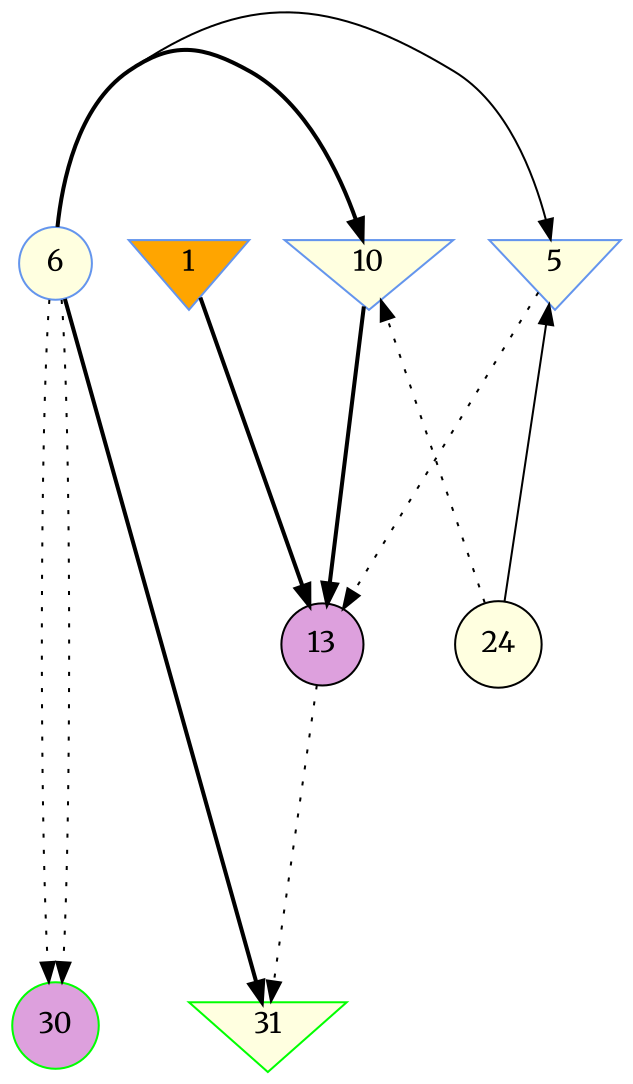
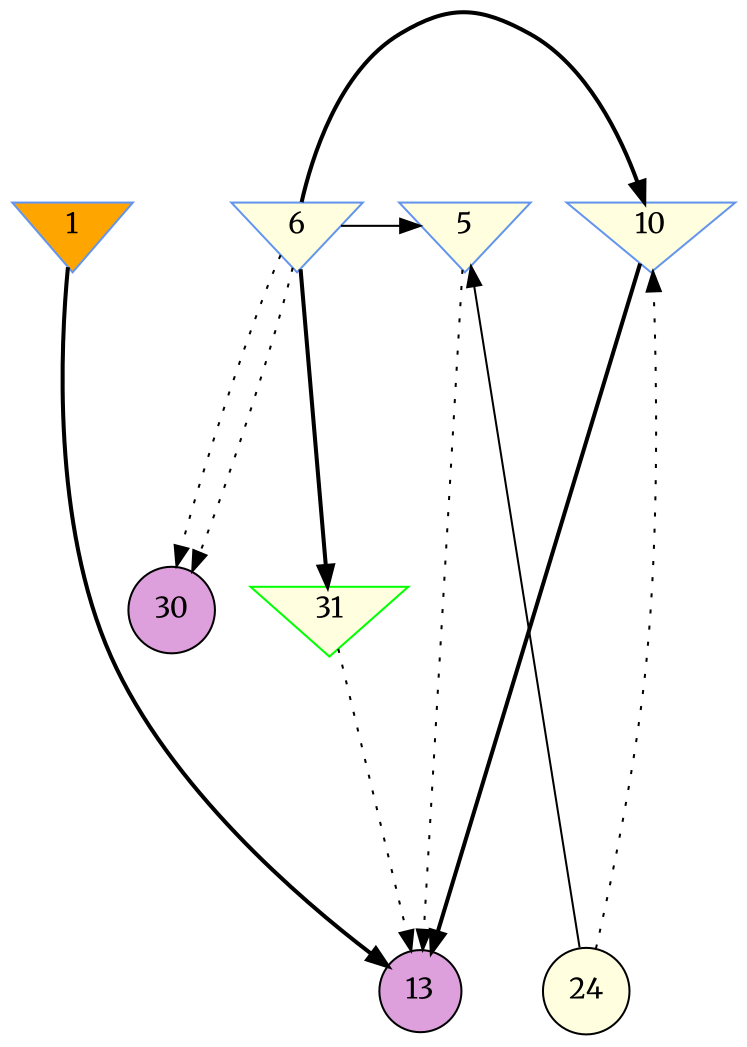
(56, 263) -> (297, 226)
(295, 833) -> (372, 790)
(56, 1026) -> (172, 610)
